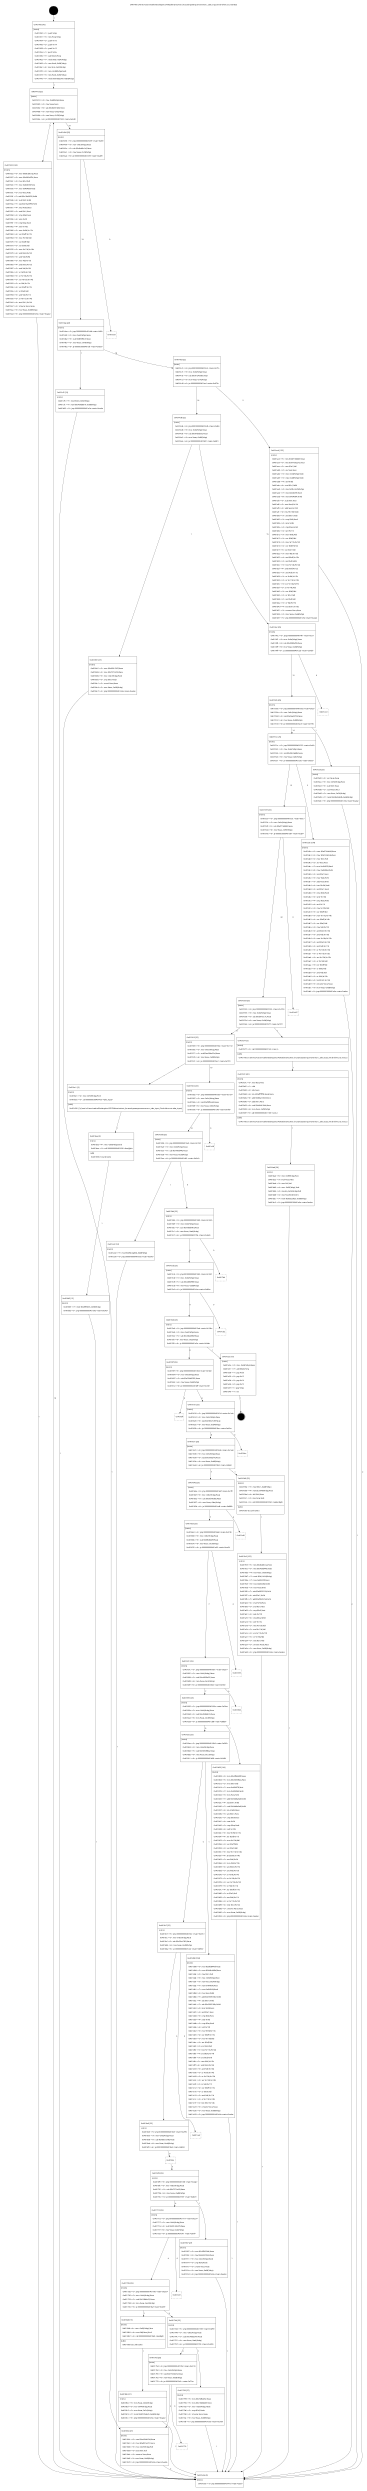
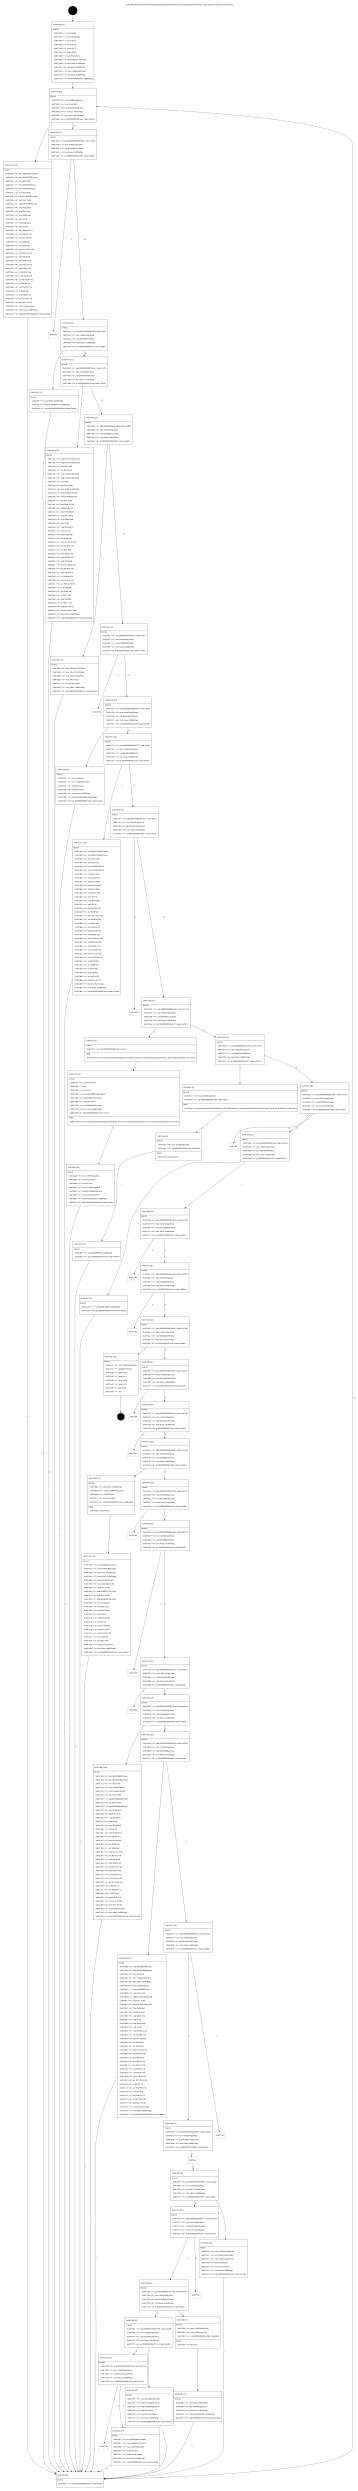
(111, 1553) -> (54, 1584)
